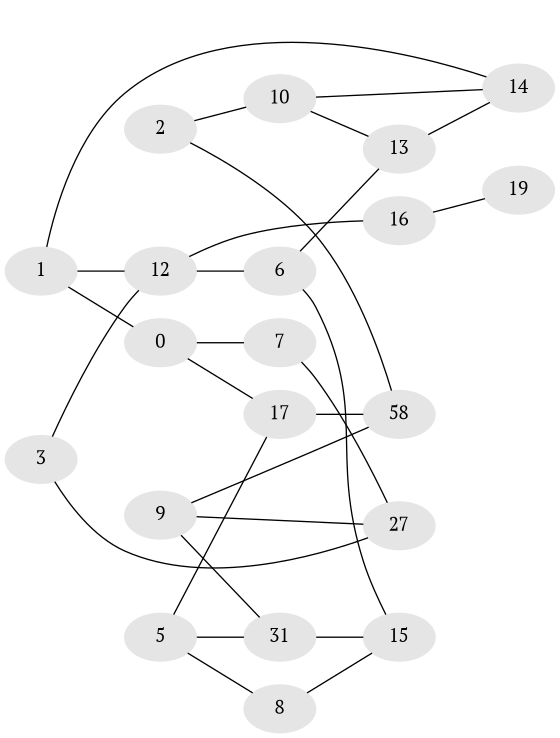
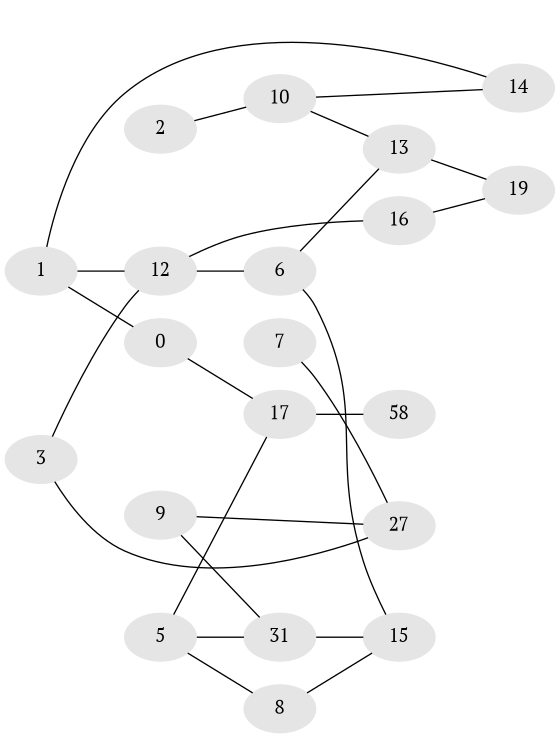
(459, 119) -> (459, 170)
(321, 242) -> none
(220, 343) -> none
(280, 465) -> none
